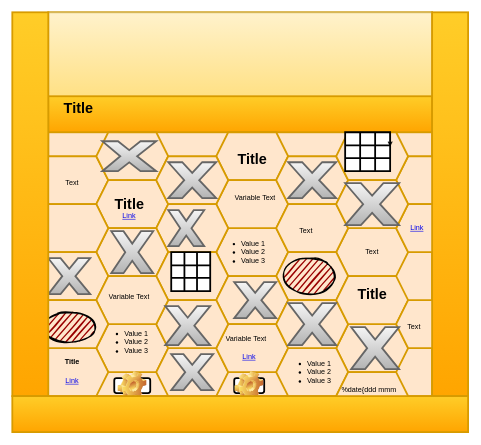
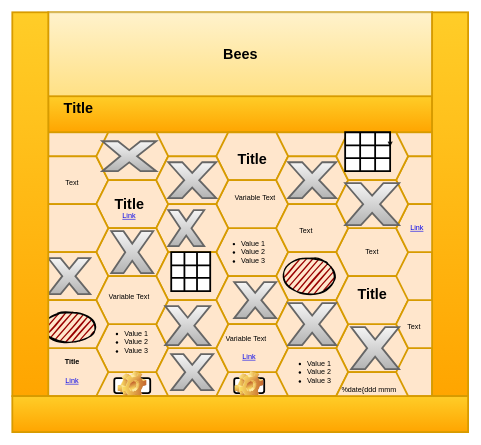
none -> (240, 54)
